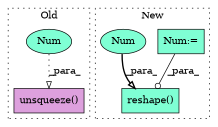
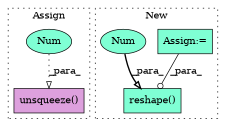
(49, 16) -> (49, 16)
(181, 42) -> (185, 42)
